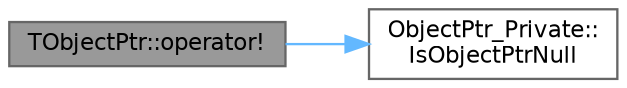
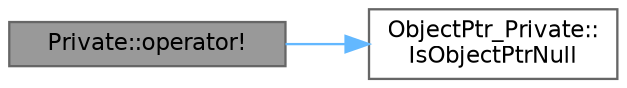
(147, 44) -> (147, 44)
